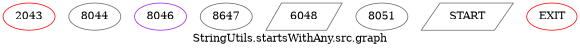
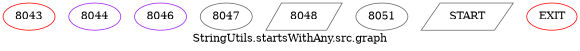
(29, 17) -> (29, 17)
(95, 17) -> (95, 17)
(226, 17) -> (226, 17)
(304, 17) -> (304, 17)
